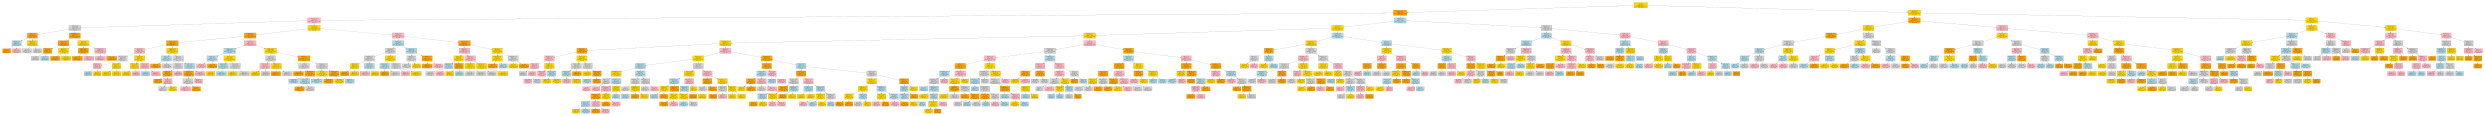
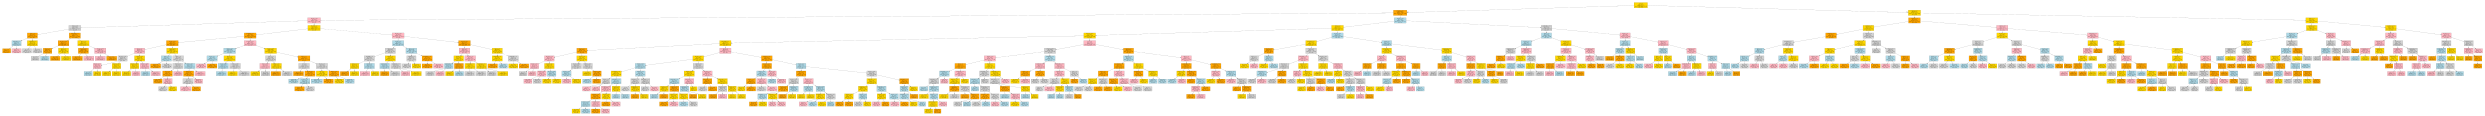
(211, 74) -> none
(577, 74) -> none
(1340, 89) -> (1340, 89)
